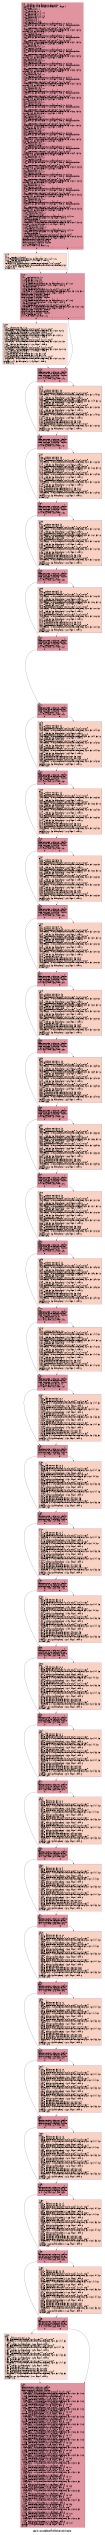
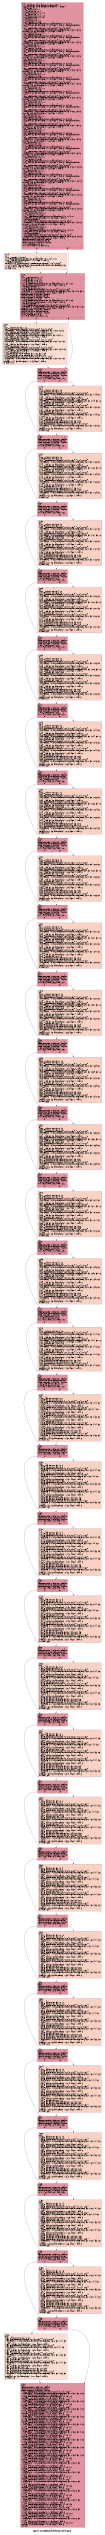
(10, 268) -> (10, 268)
none -> (70, 677)
